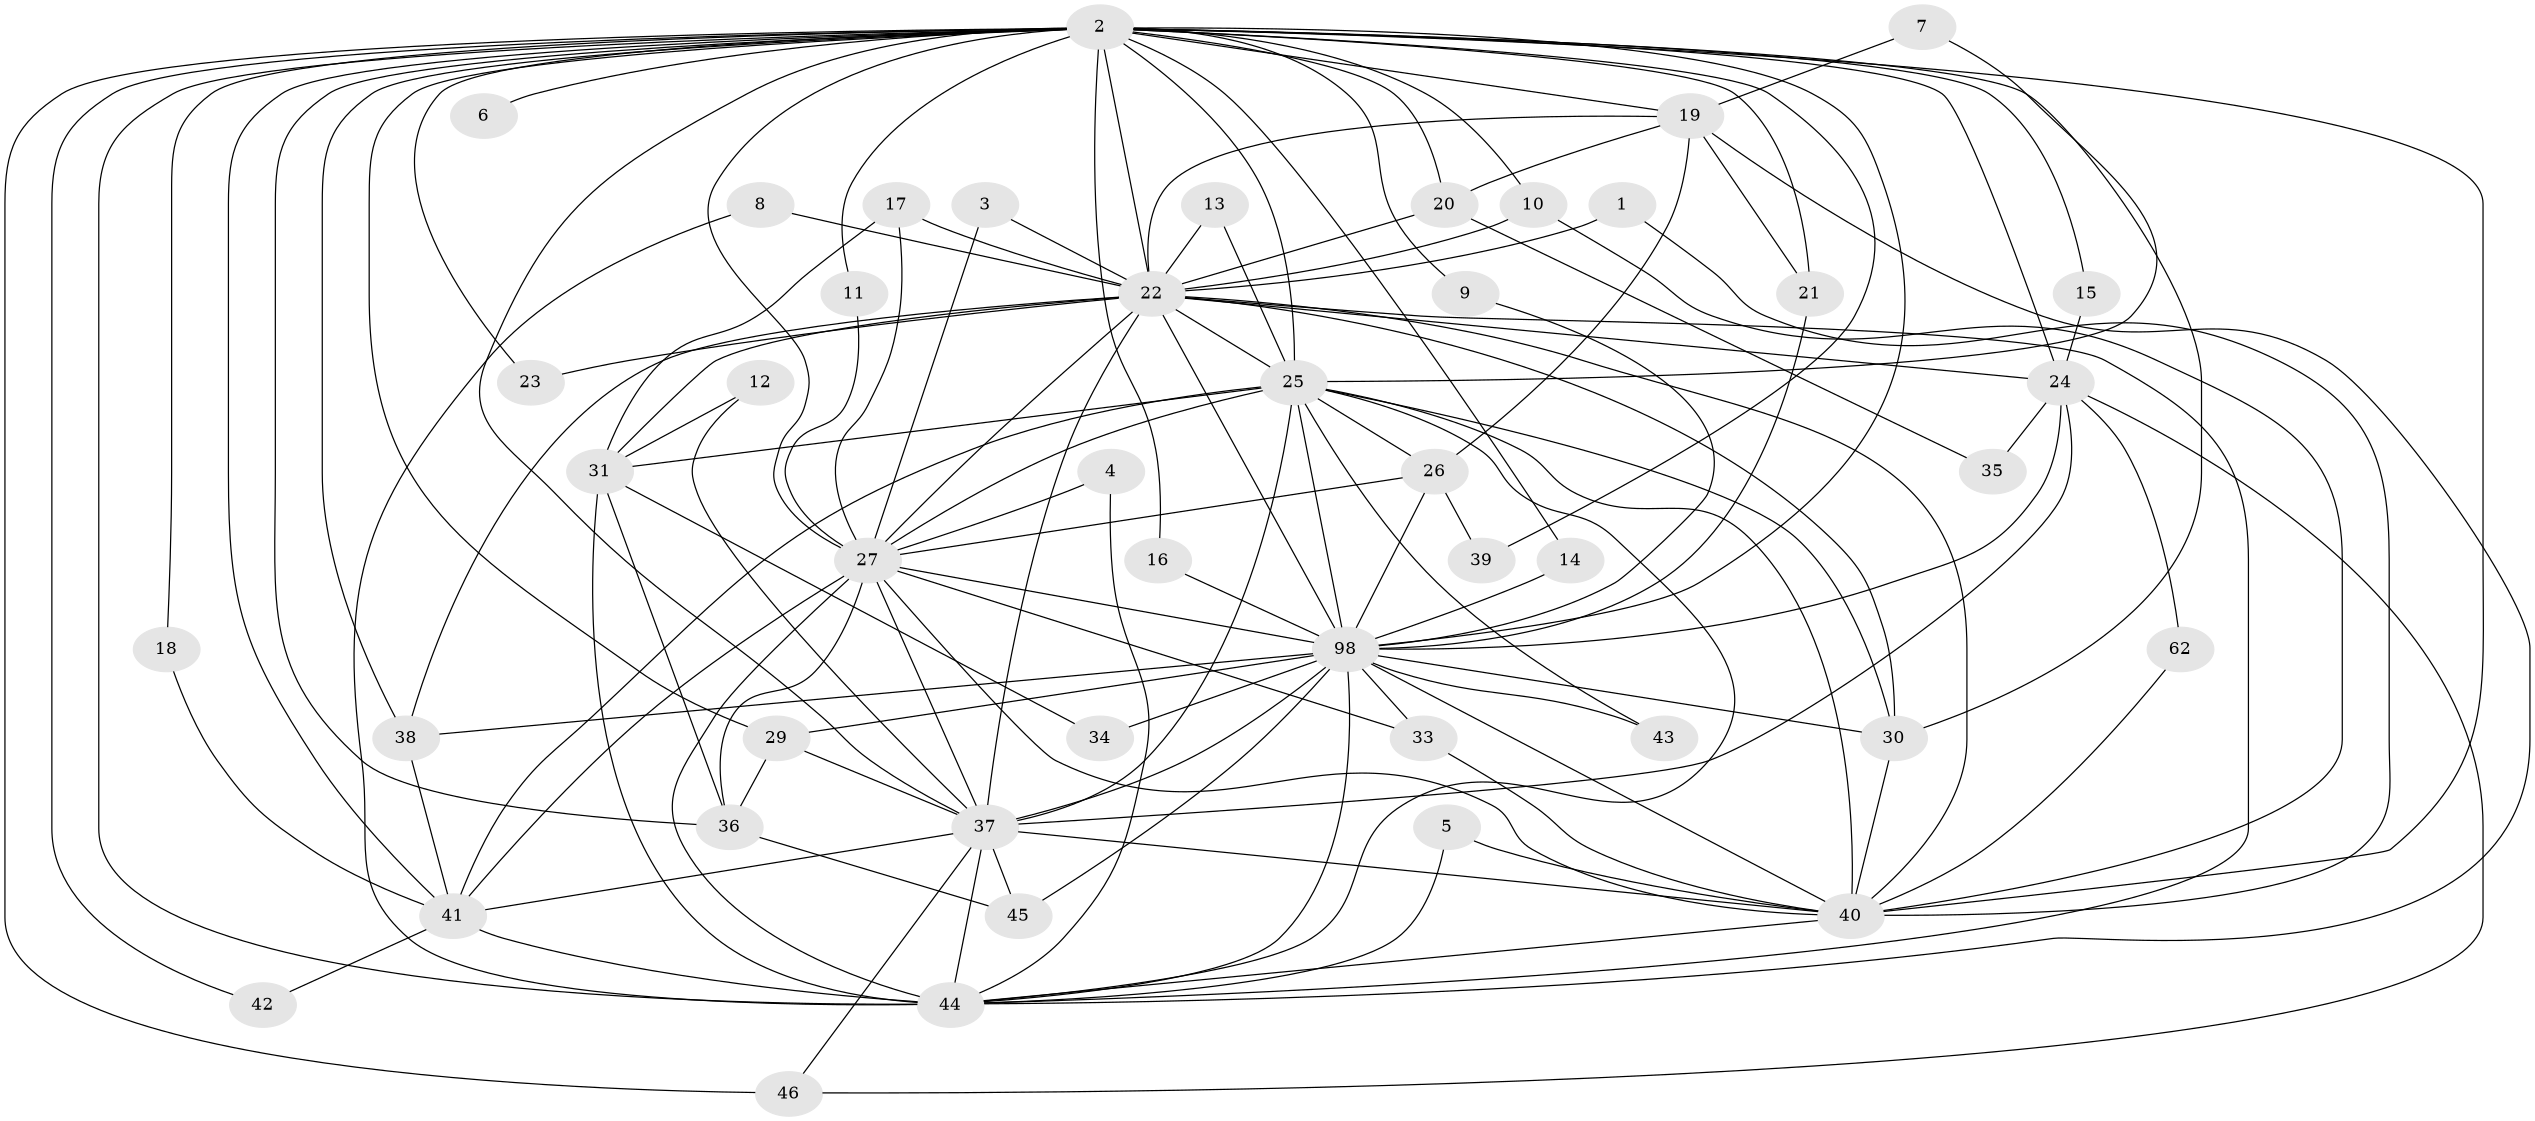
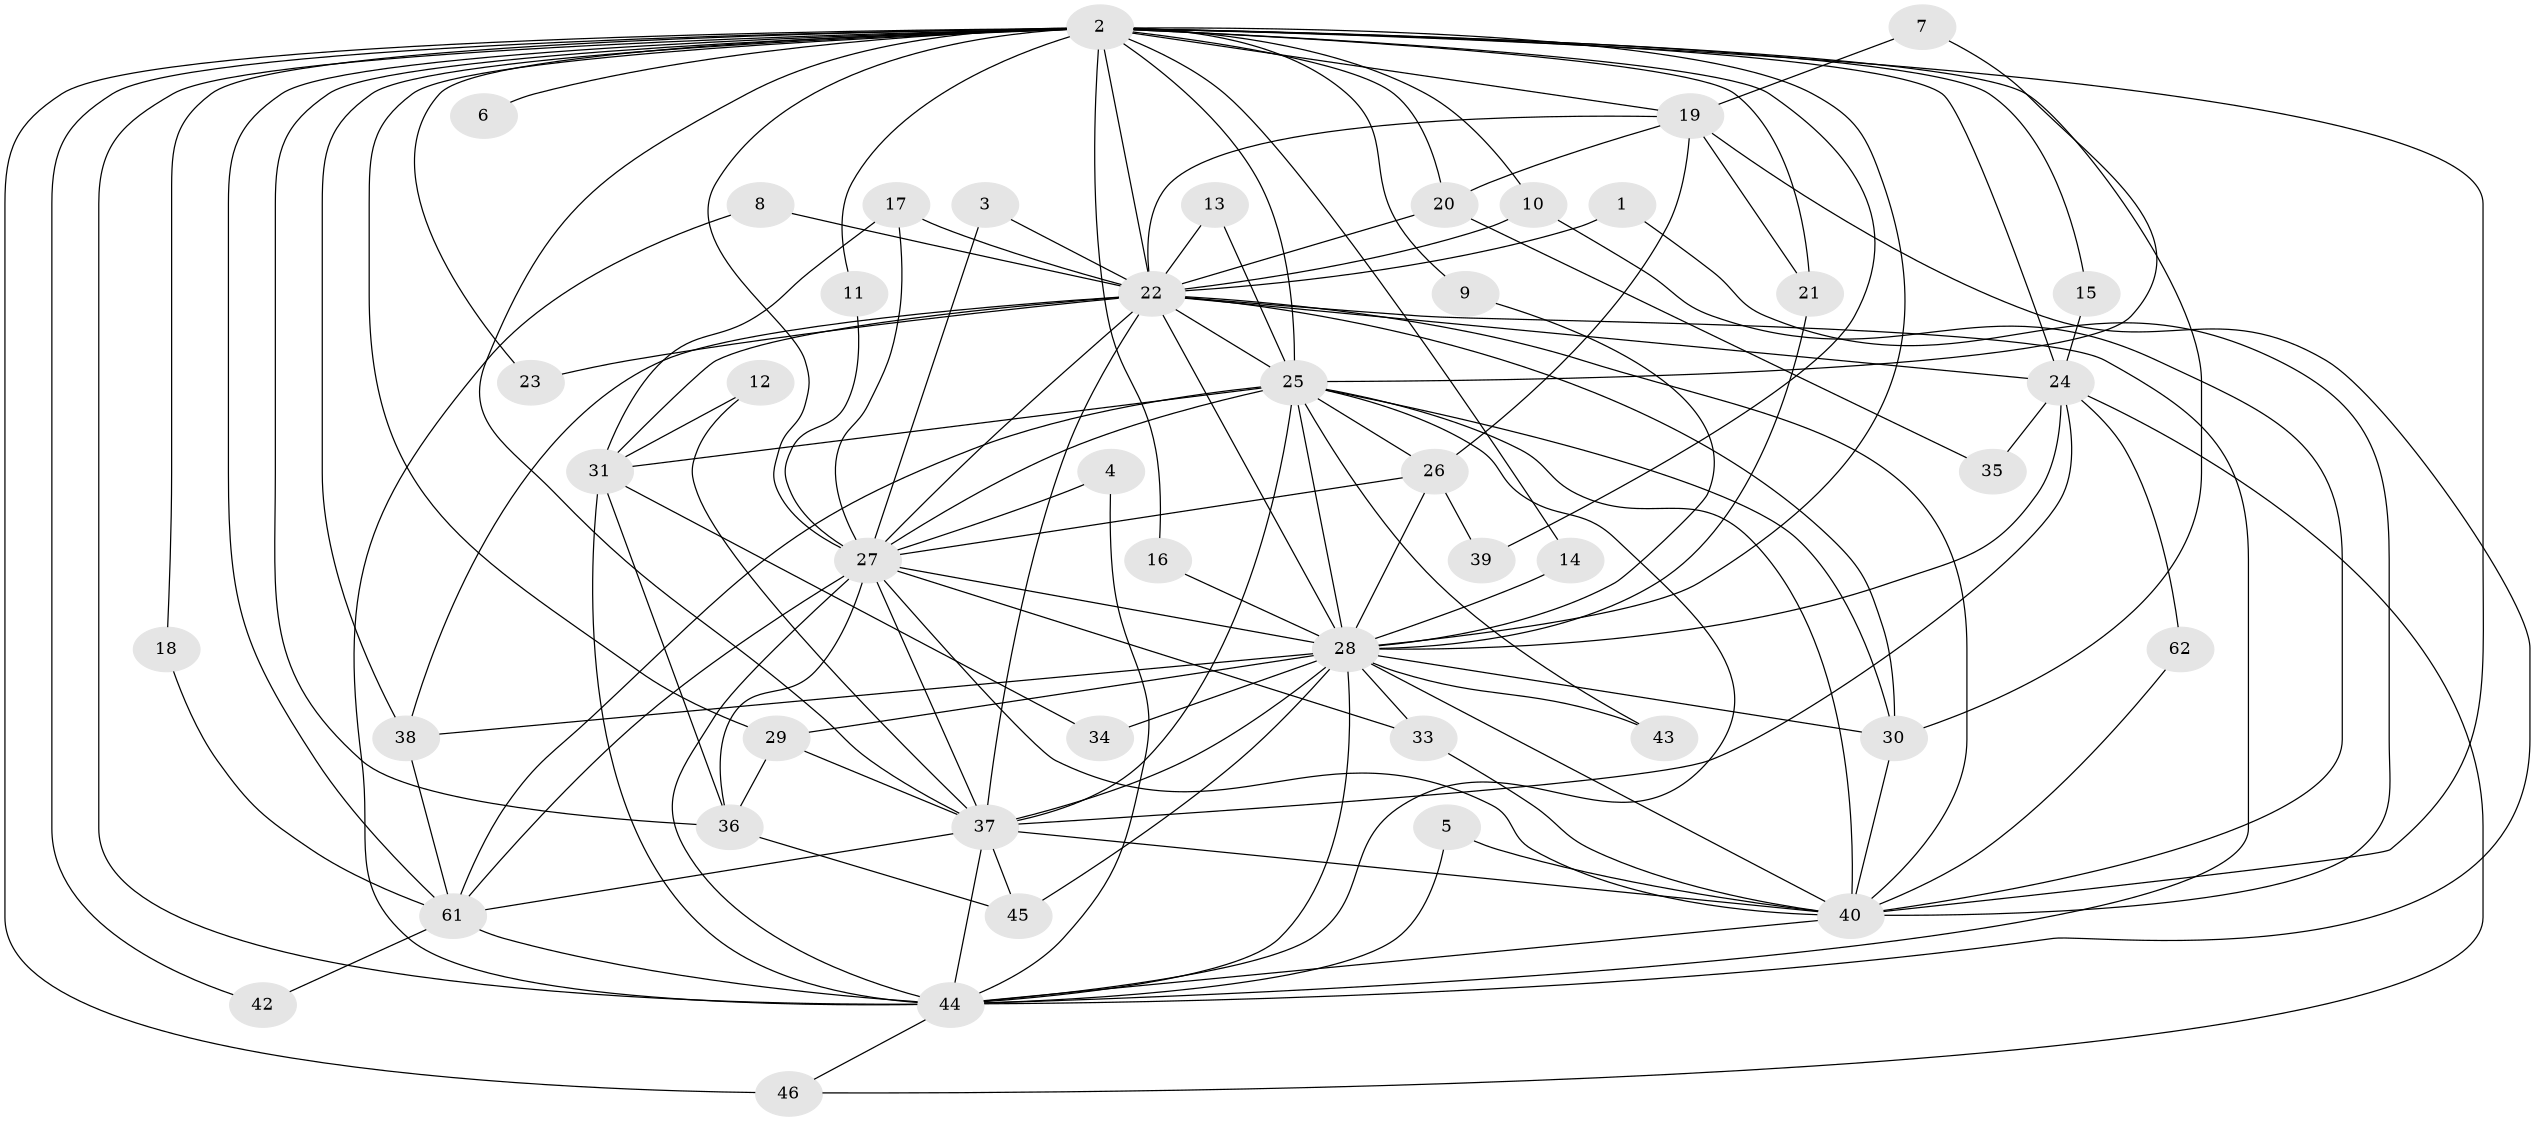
(1346, 649) -> (1346, 649)
(453, 916) -> (453, 916)
(887, 961) -> (870, 1050)
